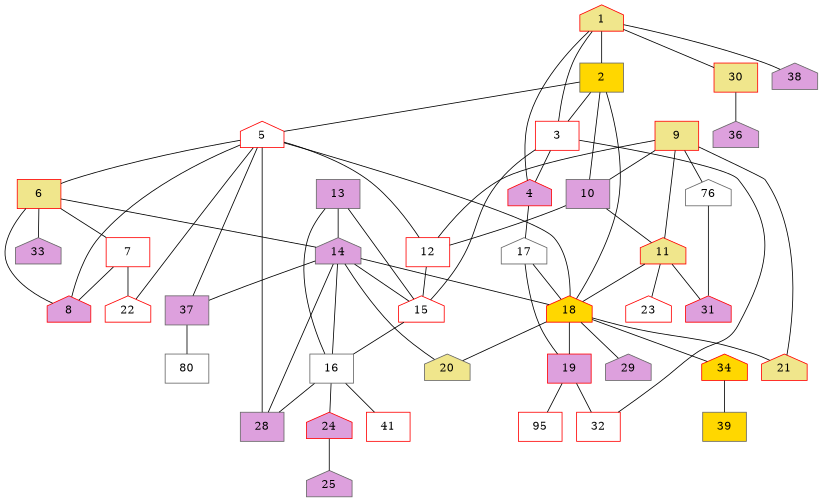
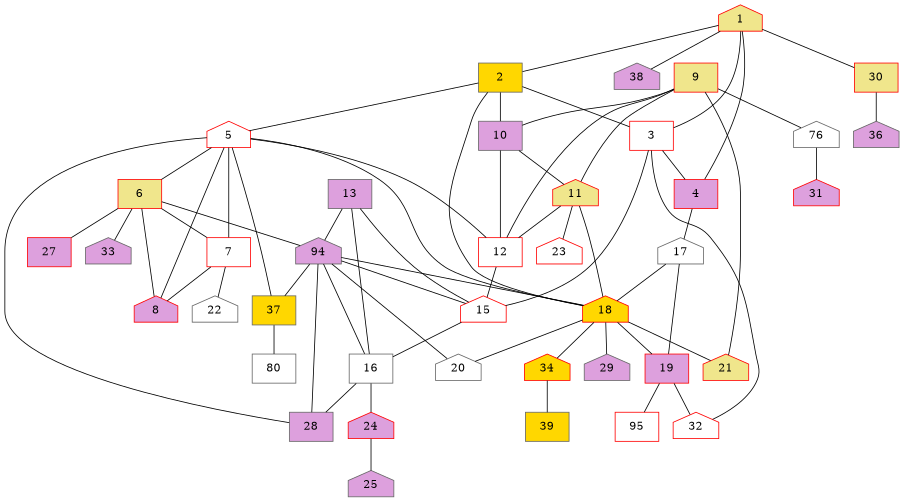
(530, 194) -> (696, 194)
(197, 219) -> (229, 193)
none -> (49, 252)
(338, 252) -> (318, 252)
(686, 282) -> (540, 222)
(128, 310) -> (215, 310)
(187, 310) -> (274, 310)
(447, 369) -> (458, 369)
(388, 427) -> none
(598, 427) -> (696, 427)
